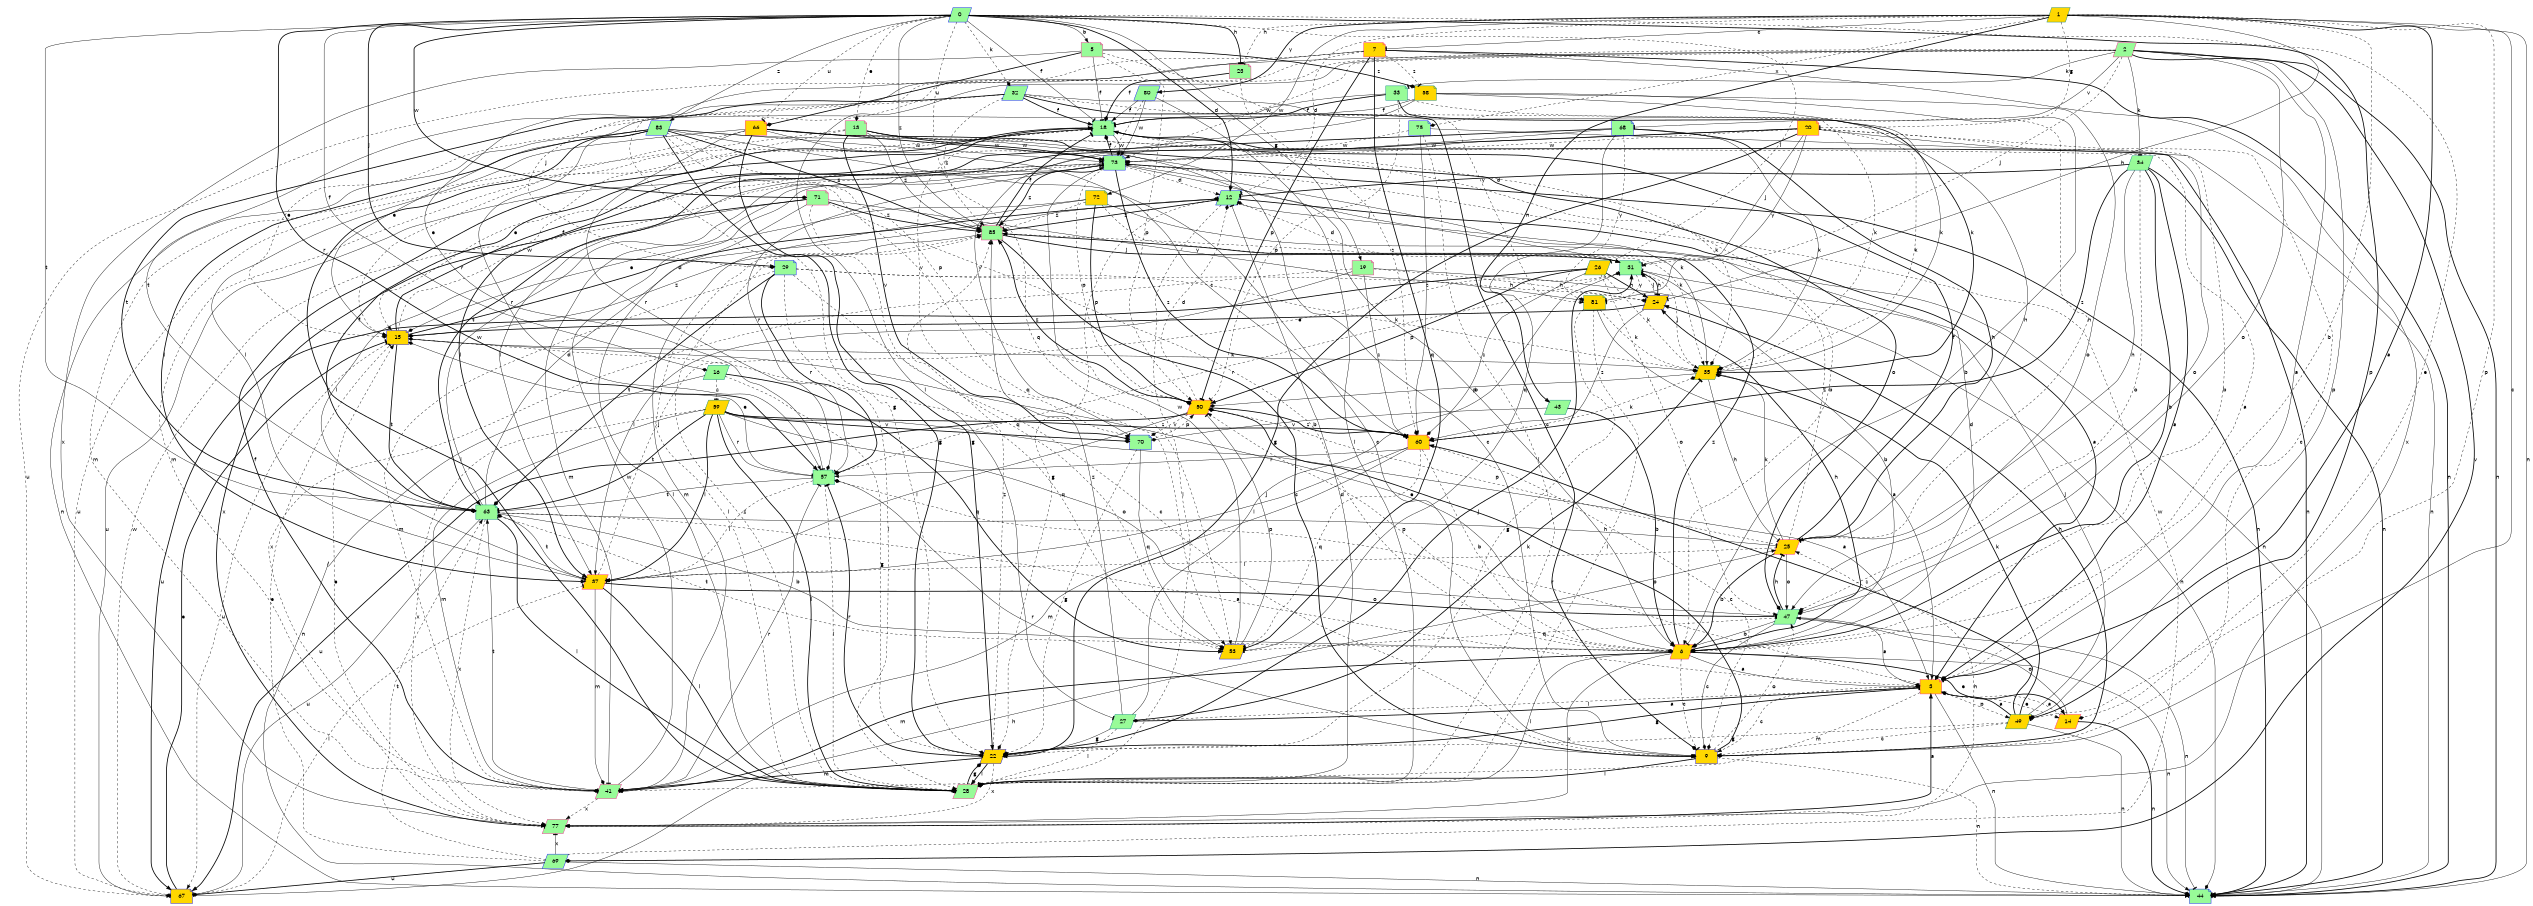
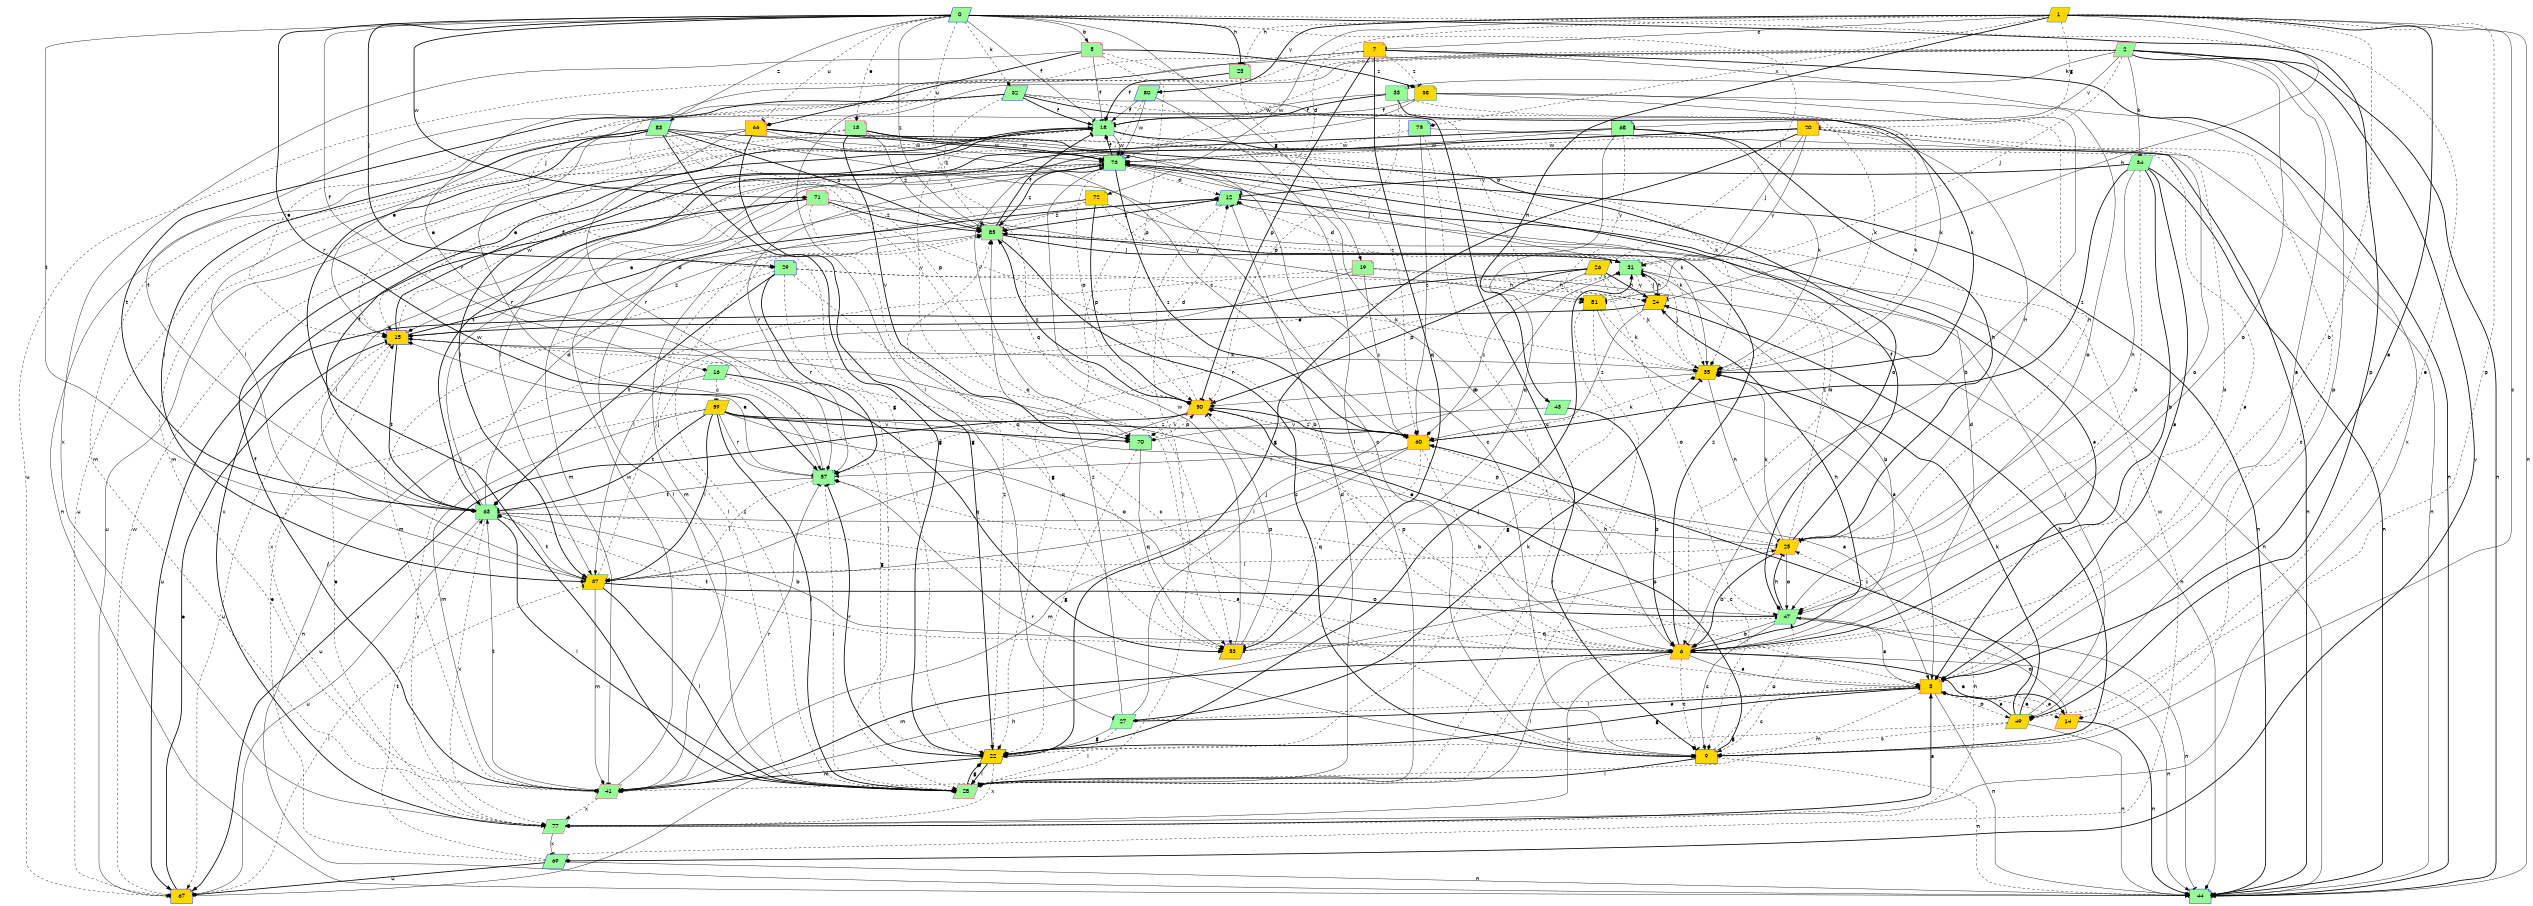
(1137, 55) -> none
(1692, 186) -> (1658, 244)
(595, 582) -> (595, 582)
(555, 845) -> (551, 843)
